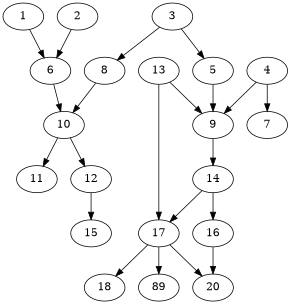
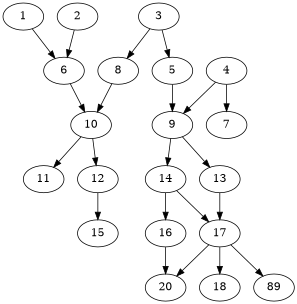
(183, 95) -> (193, 149)
